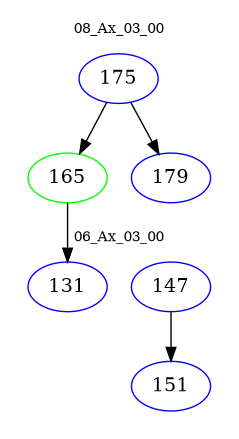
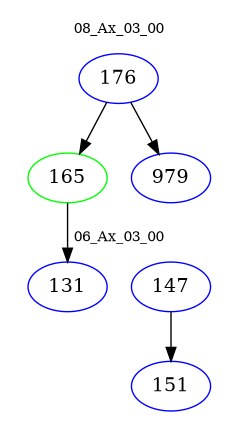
(119, 79) -> (119, 79)
(171, 178) -> (171, 178)
